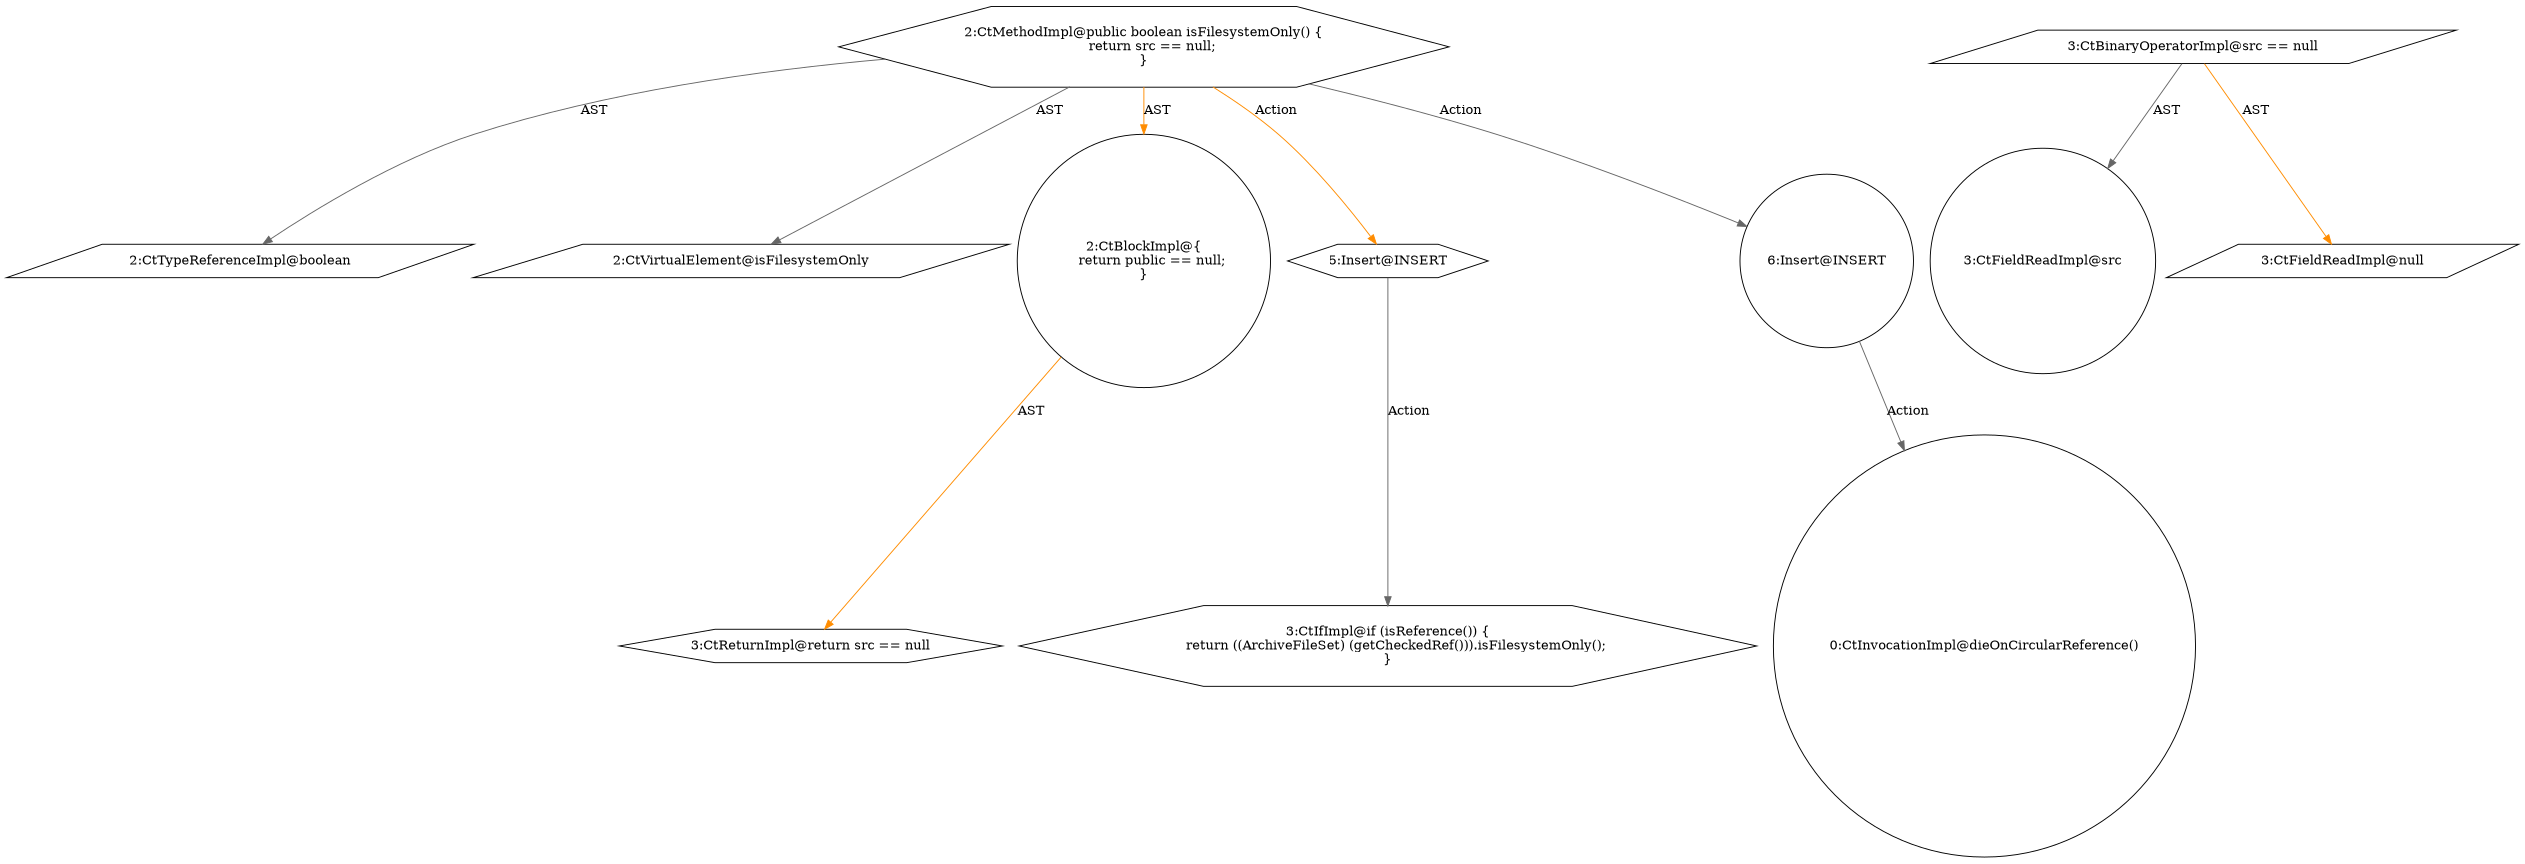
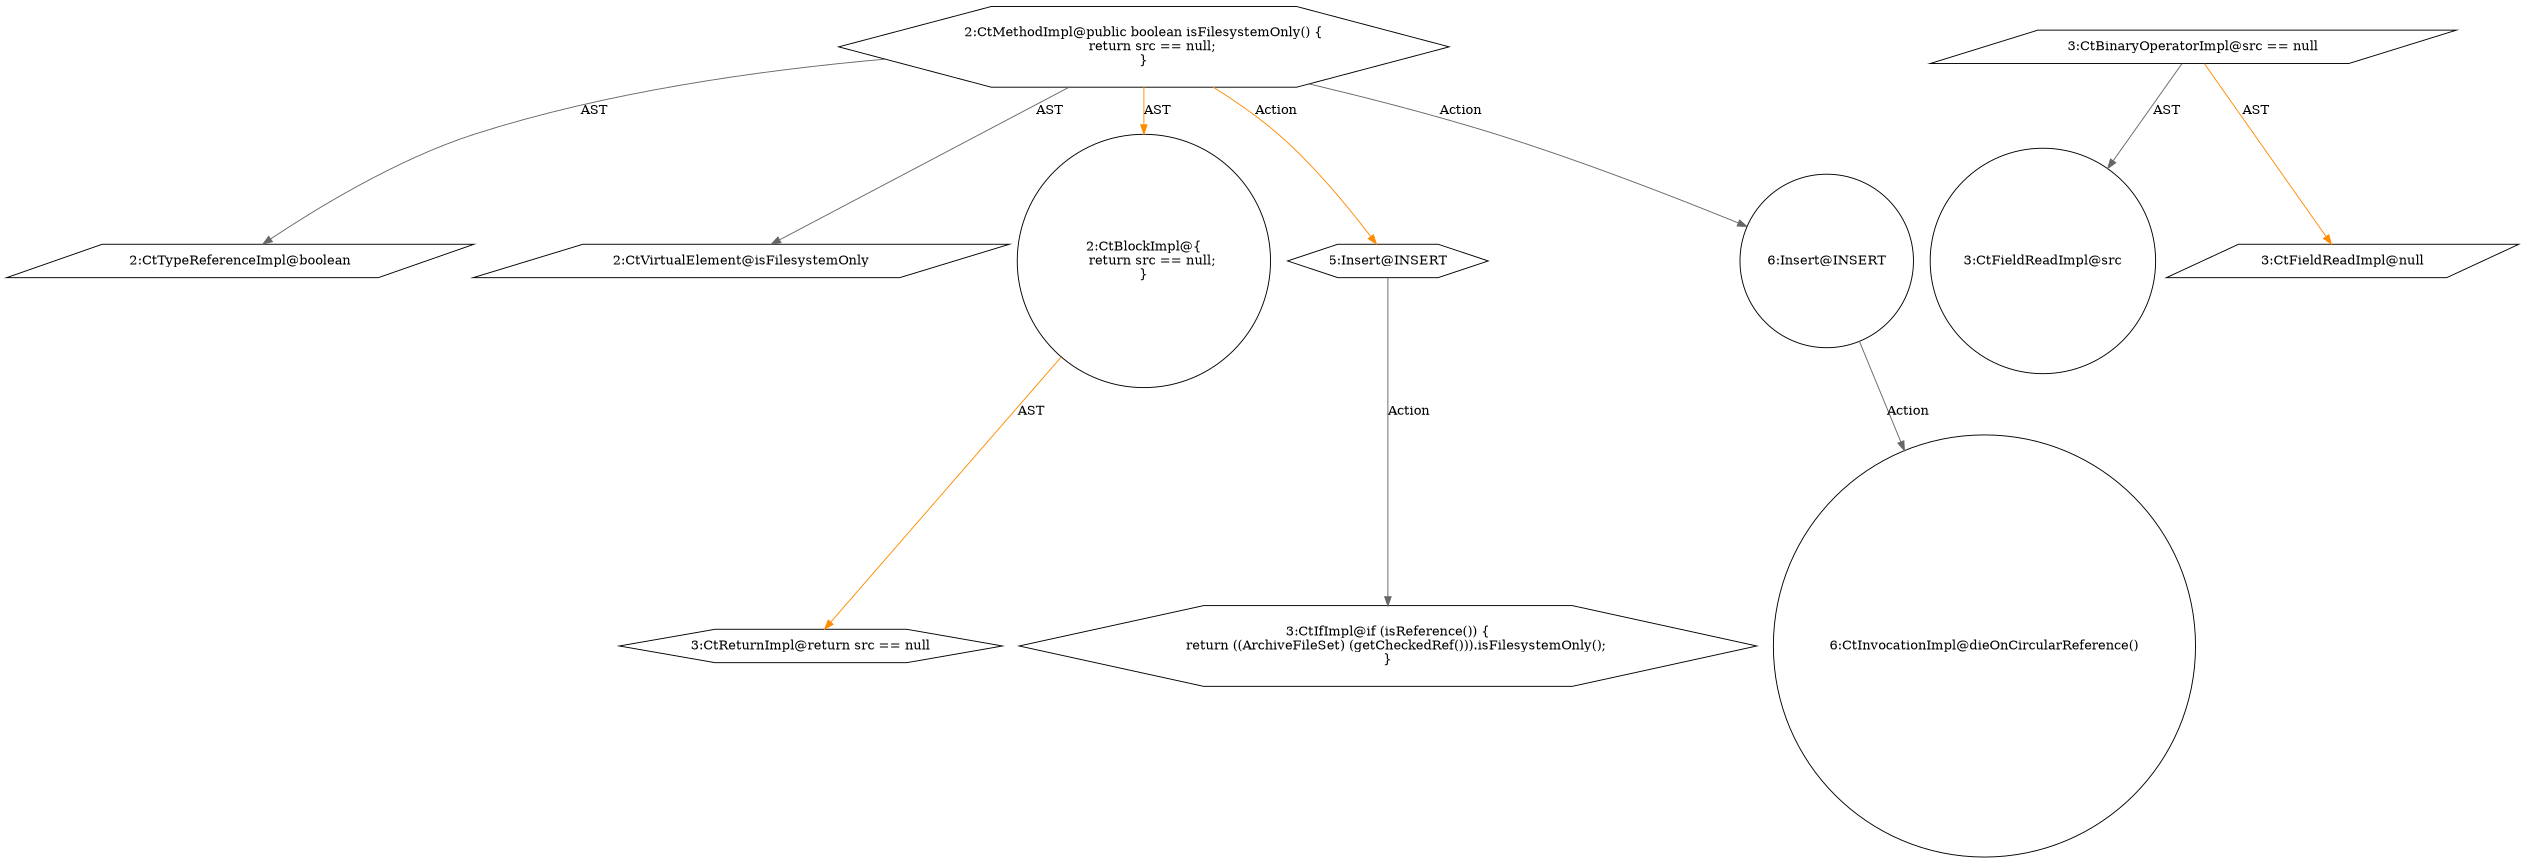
(1144, 261) -> (1144, 261)
(1984, 646) -> (1984, 646)
